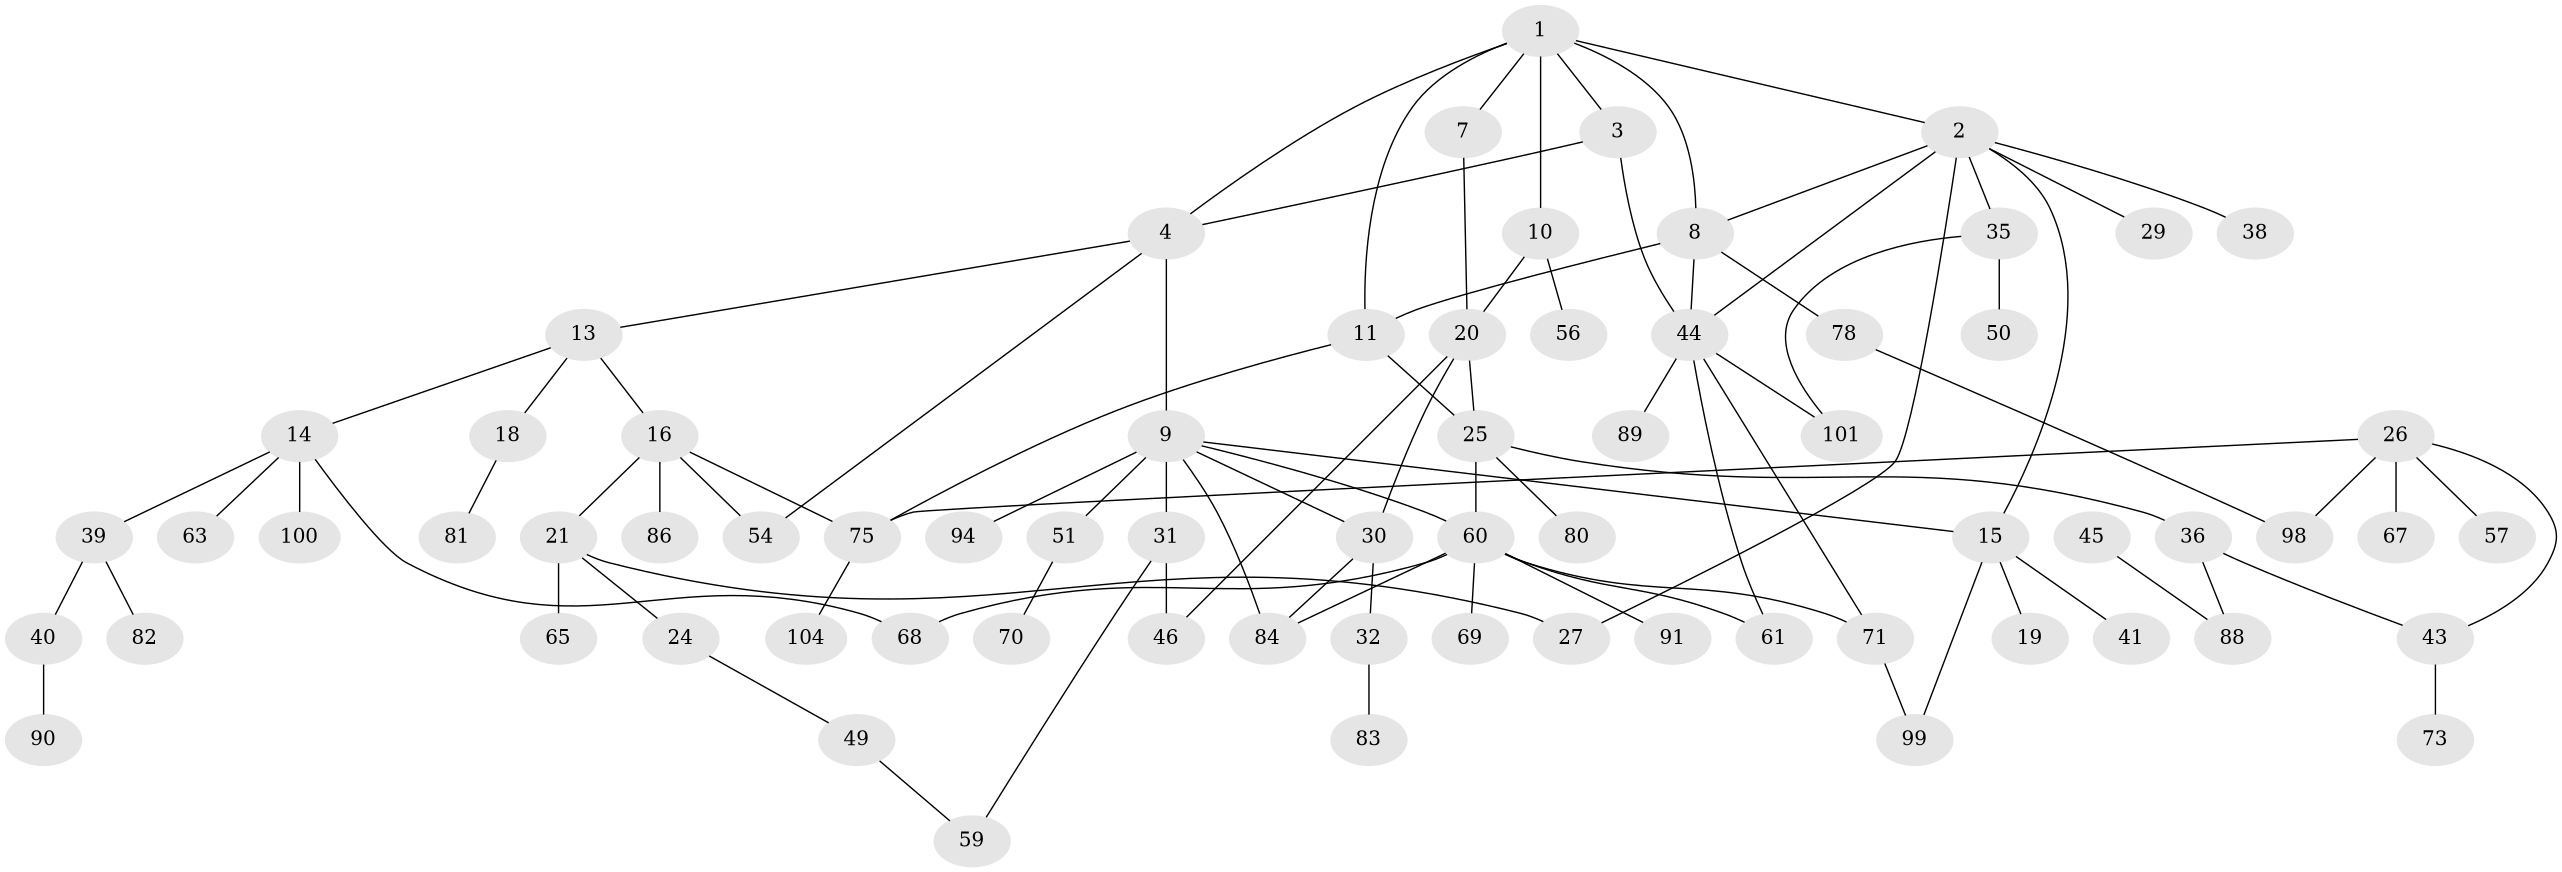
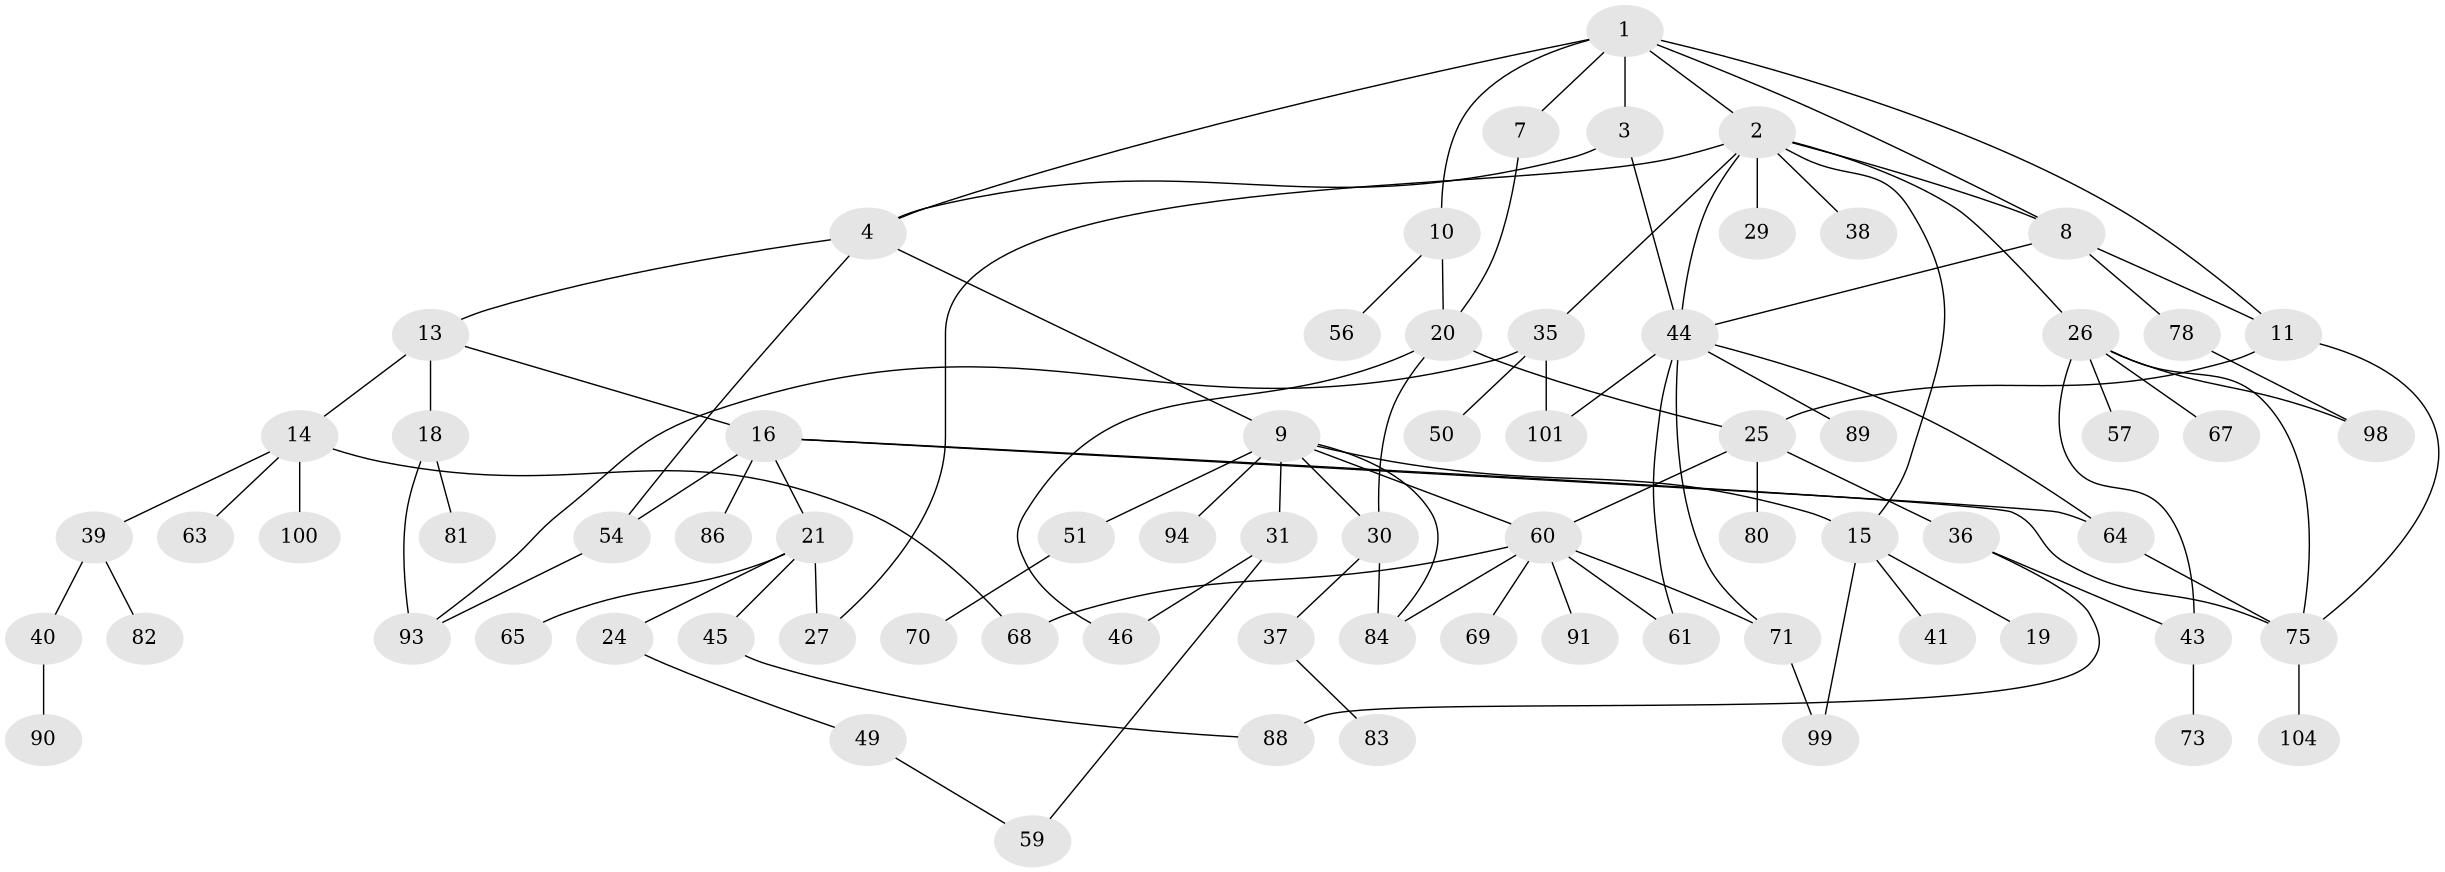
none -> (1944, 201)
none -> (2116, 537)
none -> (765, 588)
none -> (412, 639)
(1369, 639) -> (1276, 639)
